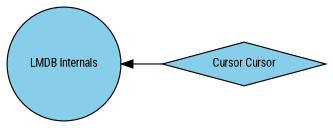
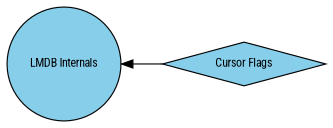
(244, 64) -> (244, 64)
